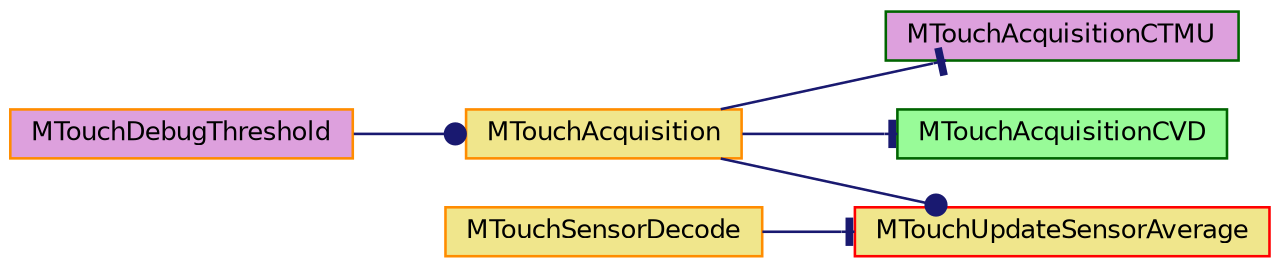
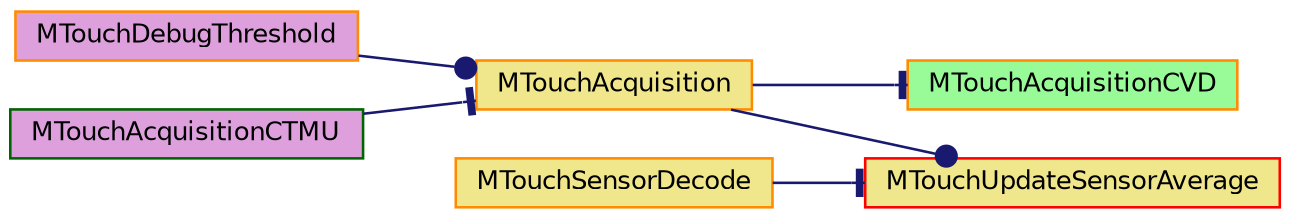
(827, 86) -> (413, 108)
(1062, 134) -> (1072, 85)
